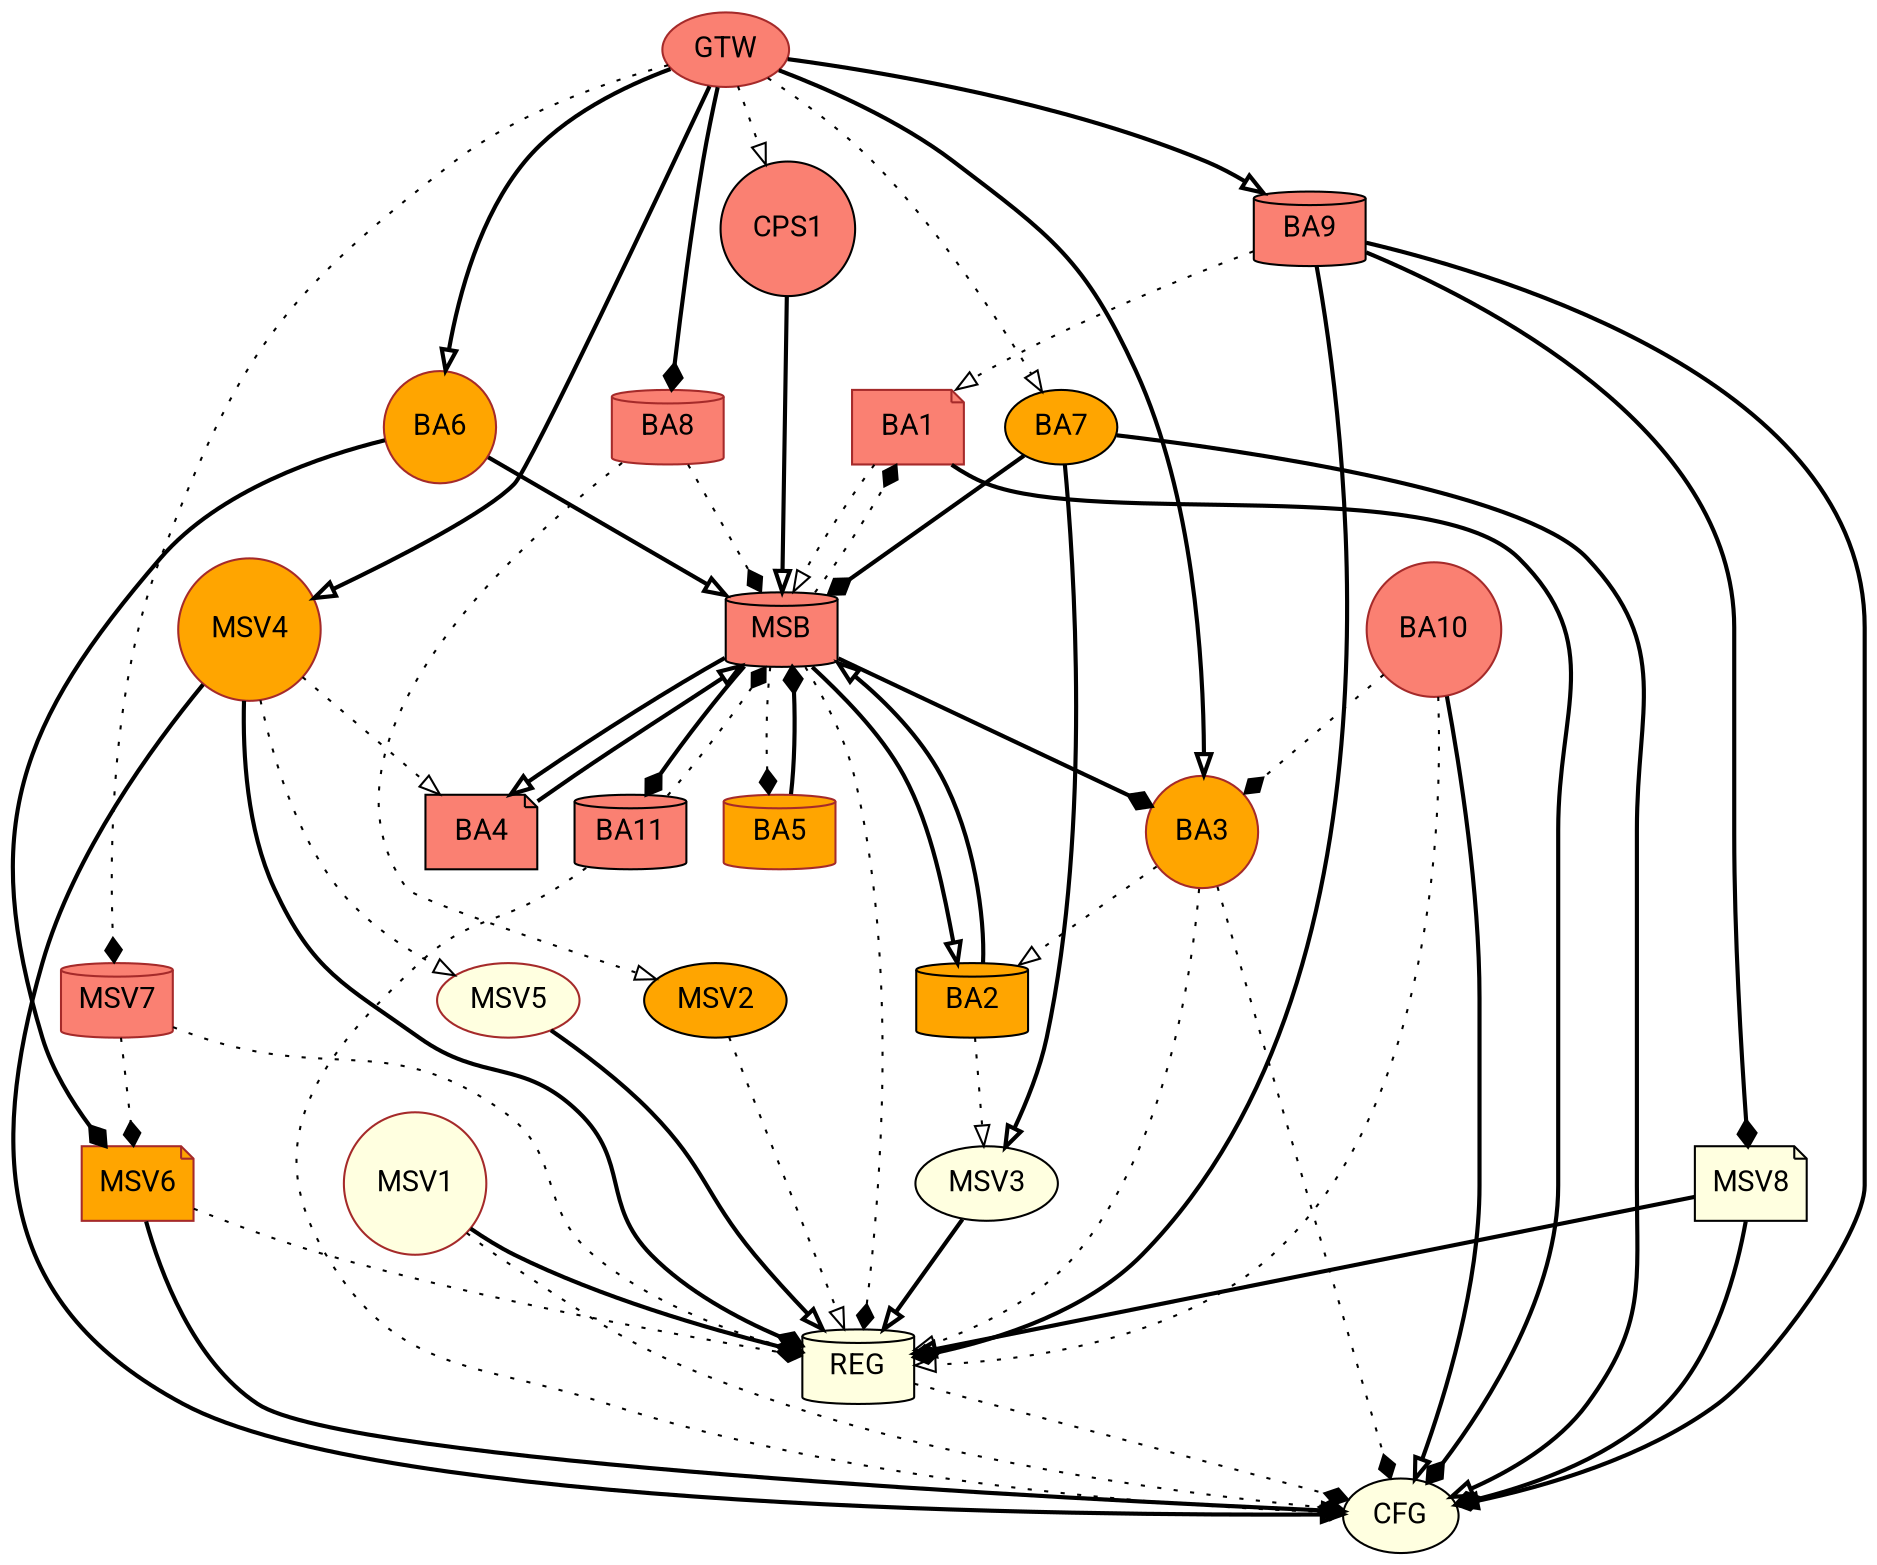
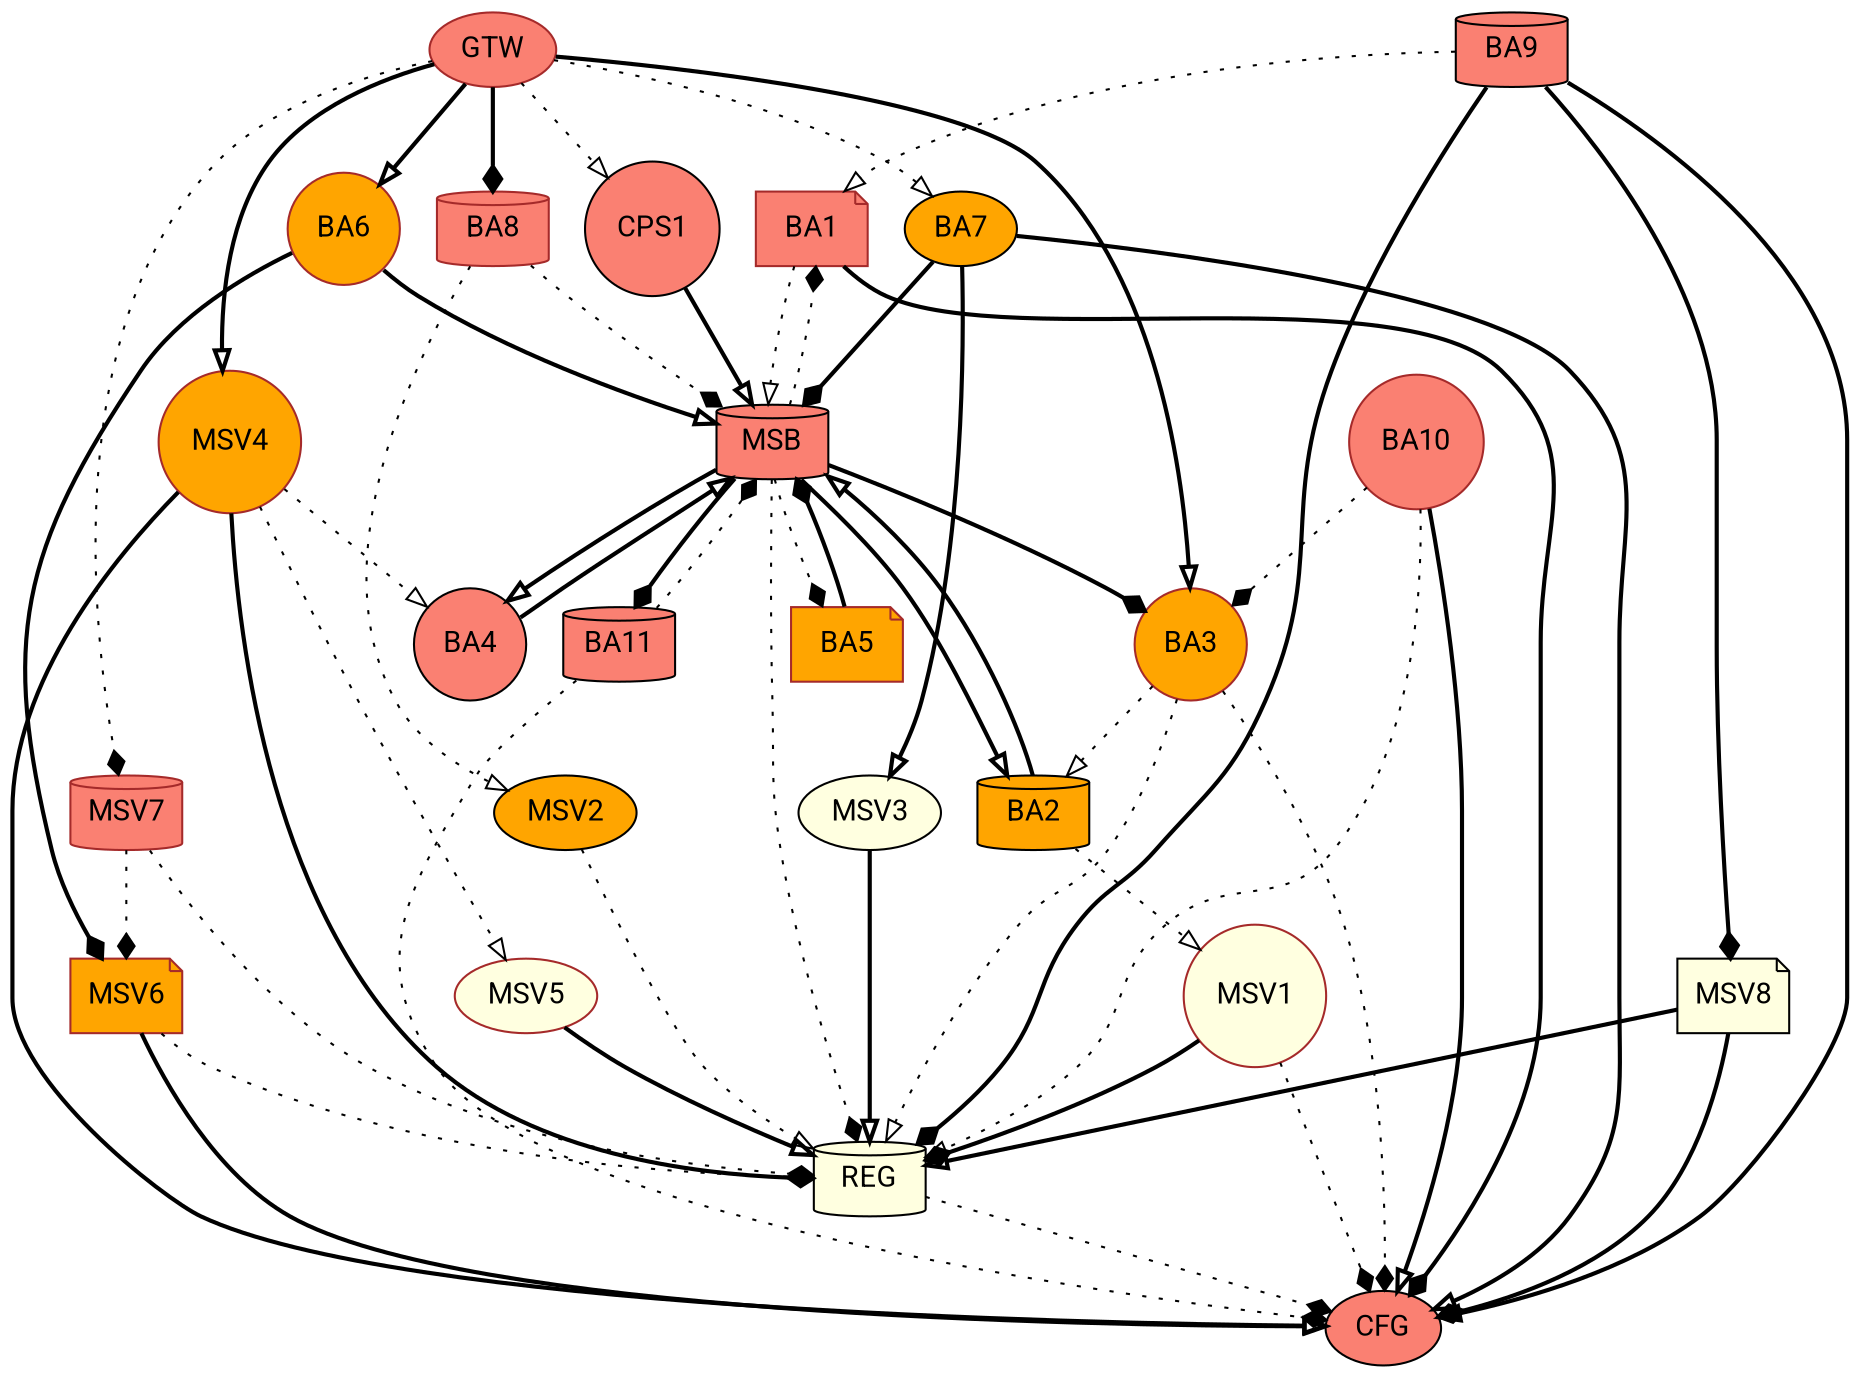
(1021, 103) -> none
(481, 832) -> (470, 644)
(780, 832) -> (847, 644)
(979, 1081) -> (1129, 892)
(1401, 1516) -> (1383, 1328)
